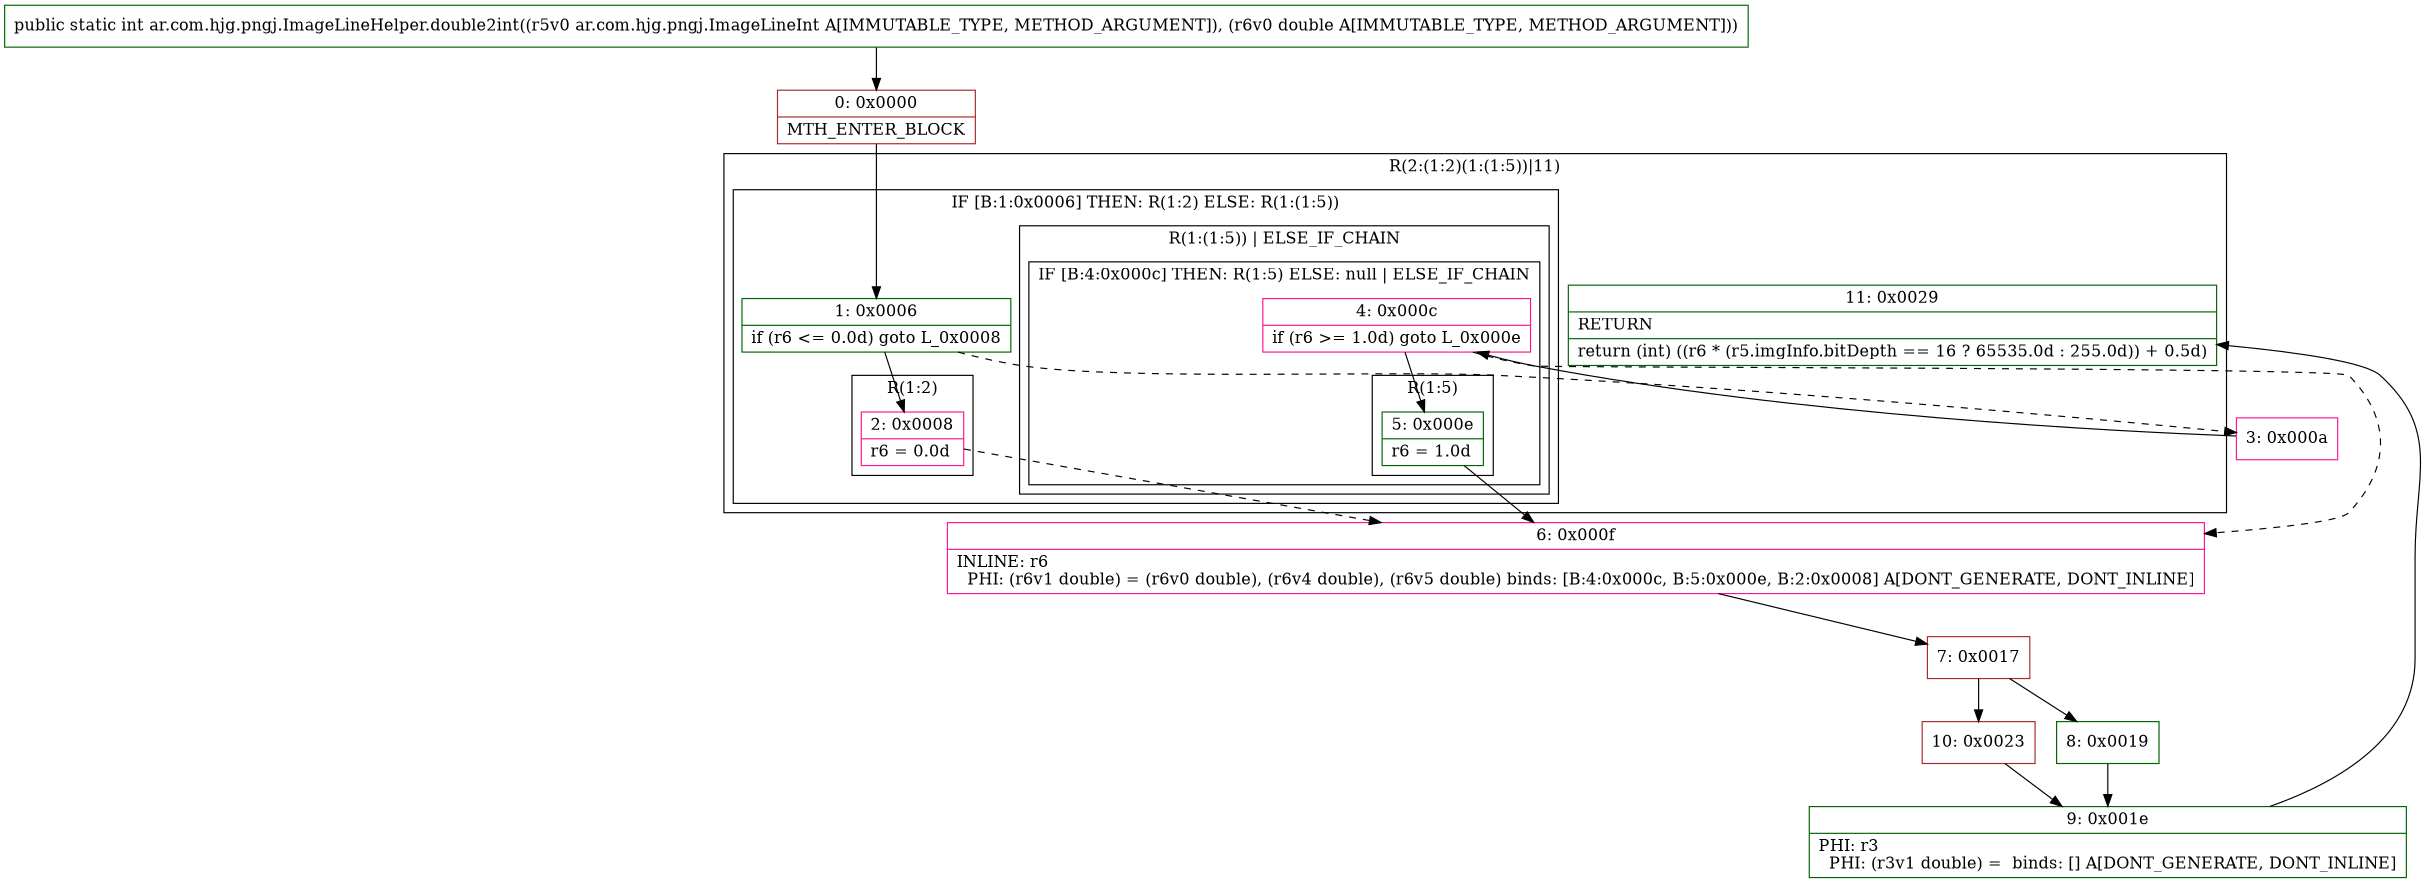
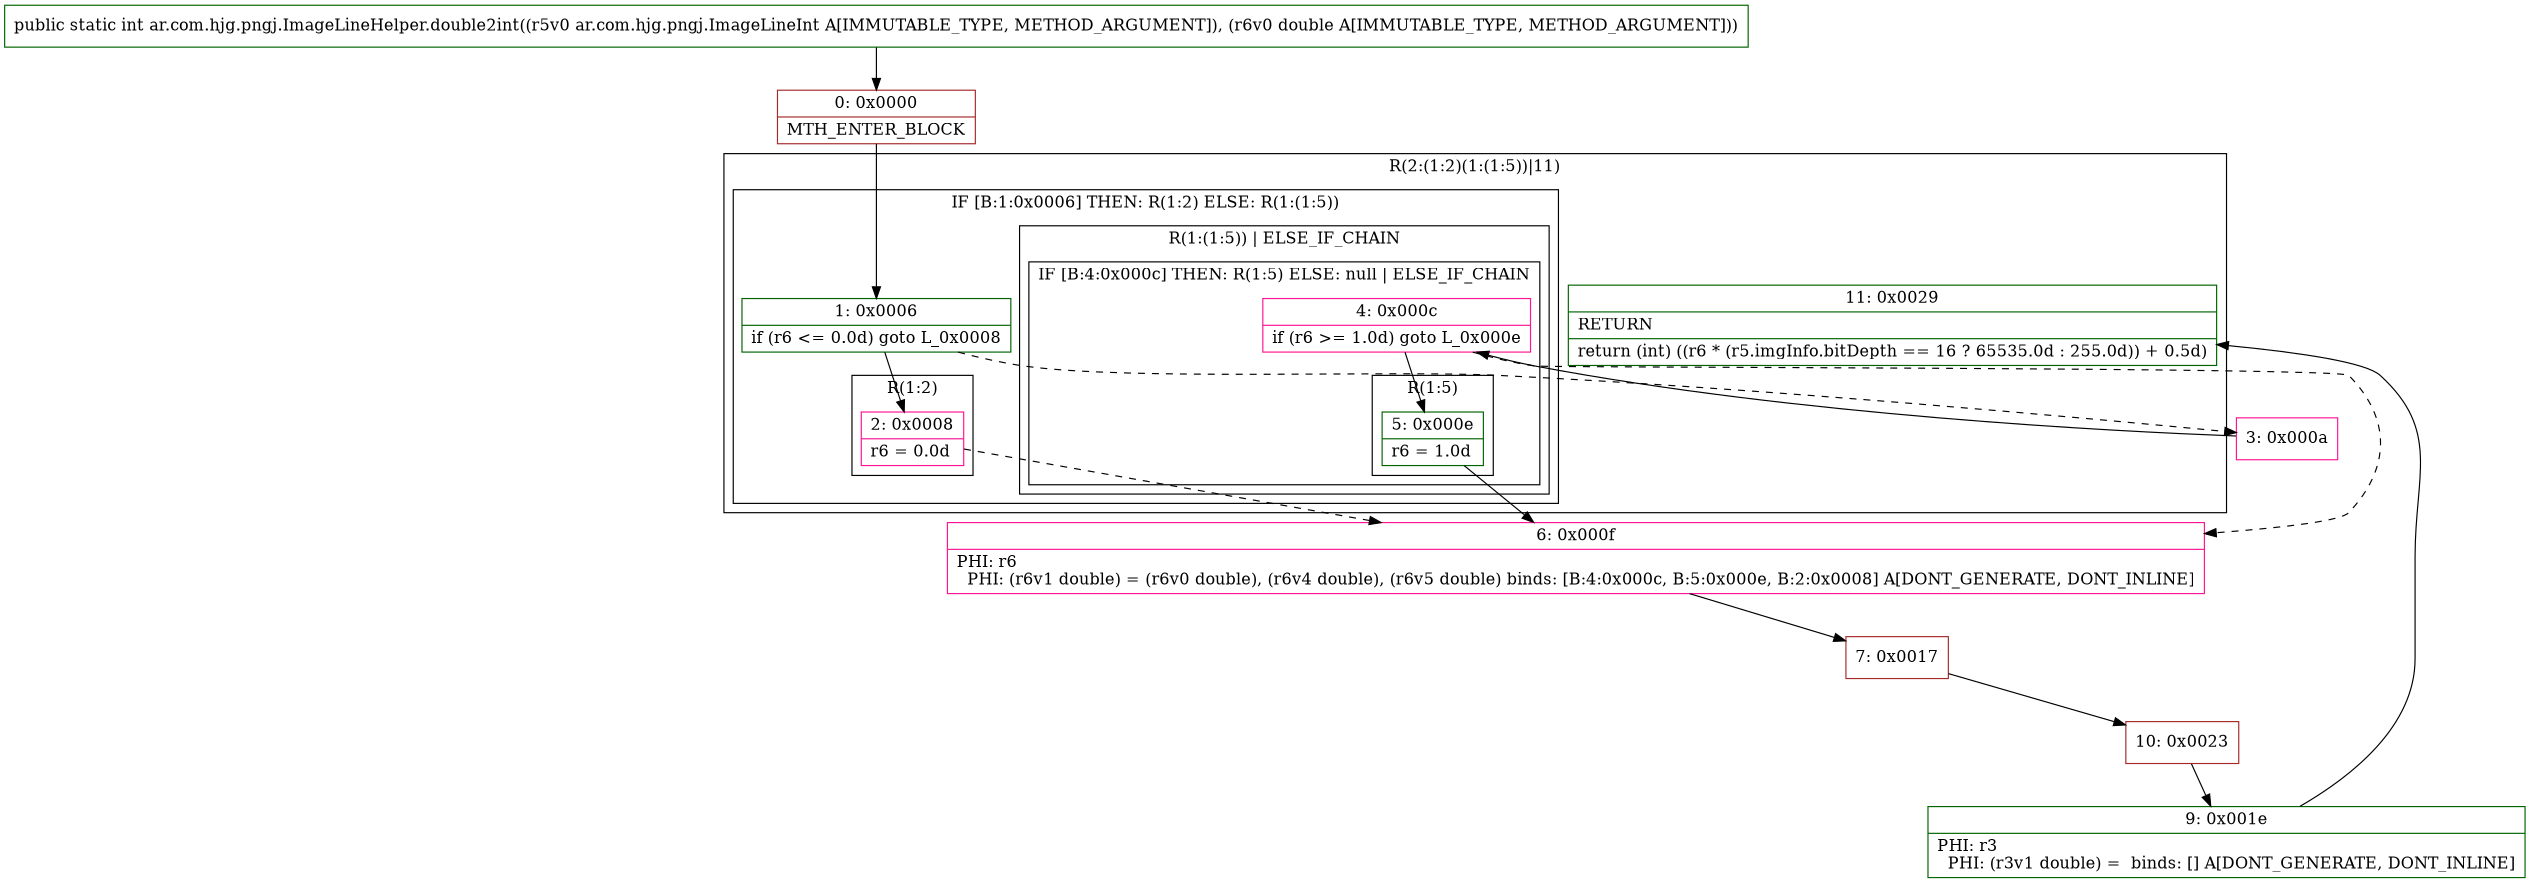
(1006, 562) -> (990, 562)
(2108, 743) -> none
